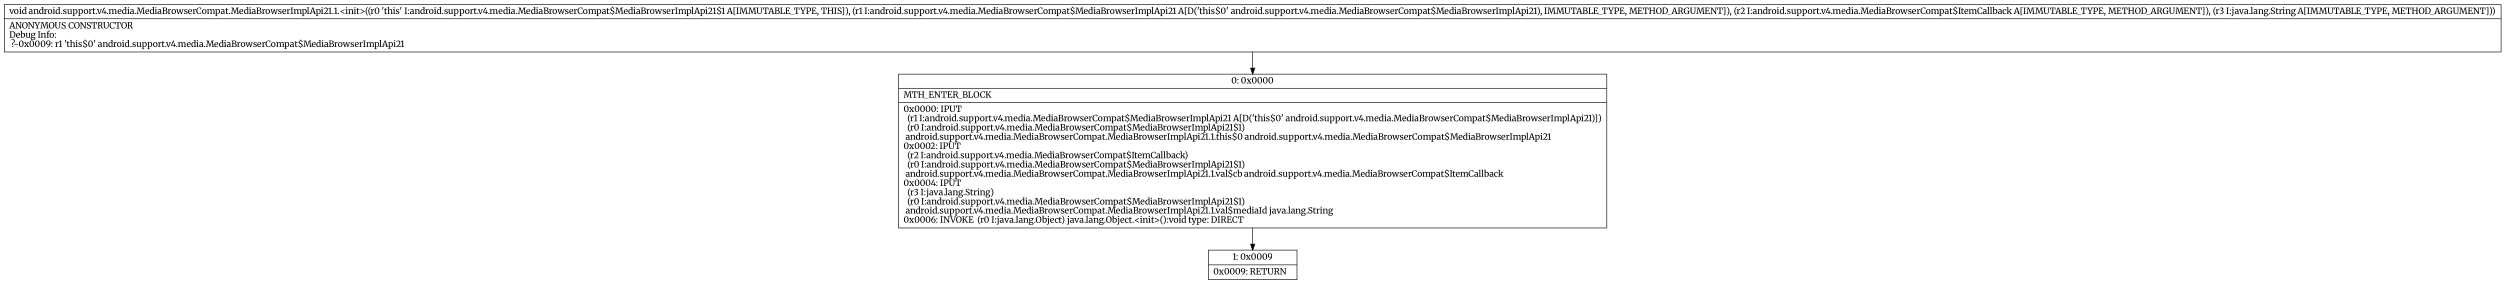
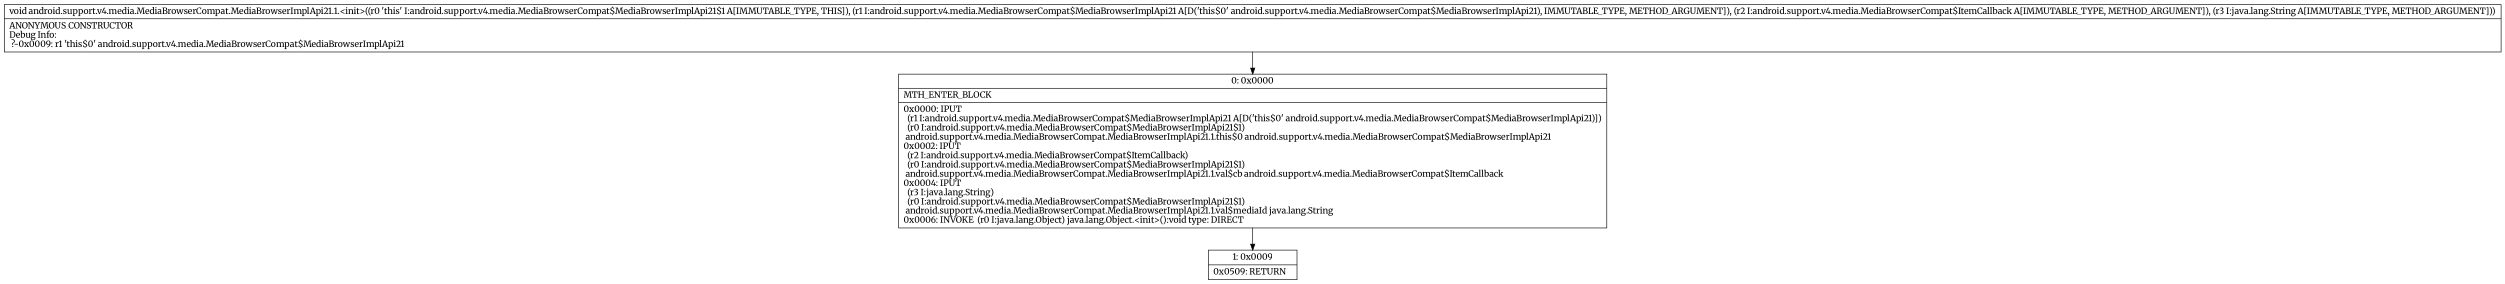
(1253, 272) -> (1252, 272)
